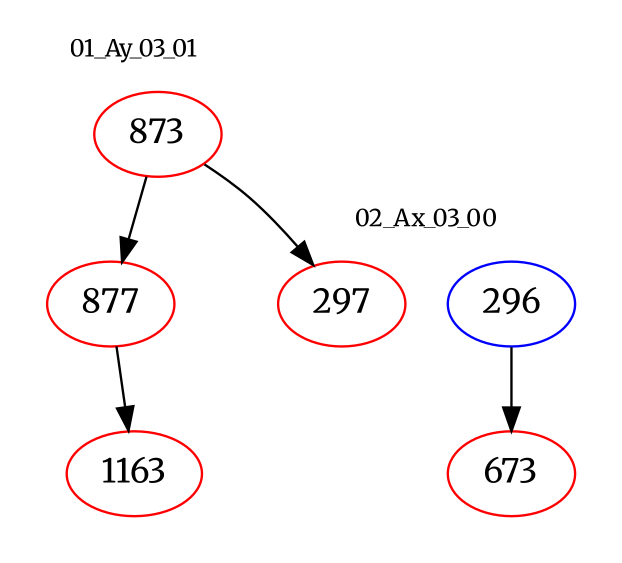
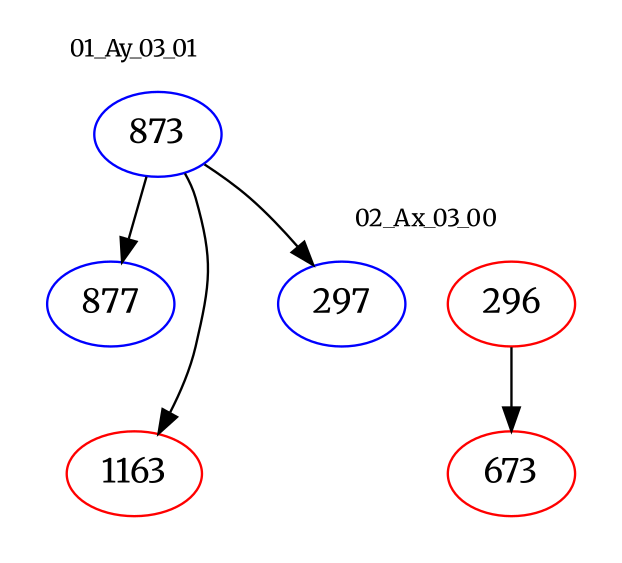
(158, 134) -> (158, 134)
(111, 304) -> (111, 304)
(342, 304) -> (342, 304)
(511, 304) -> (511, 304)
(121, 377) -> (206, 294)
